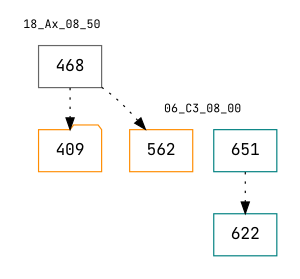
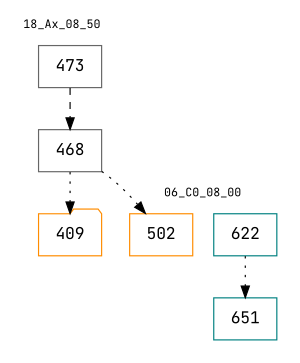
none -> (70, 67)
(203, 109) -> (203, 193)
(161, 151) -> (161, 235)
(245, 187) -> (245, 271)
